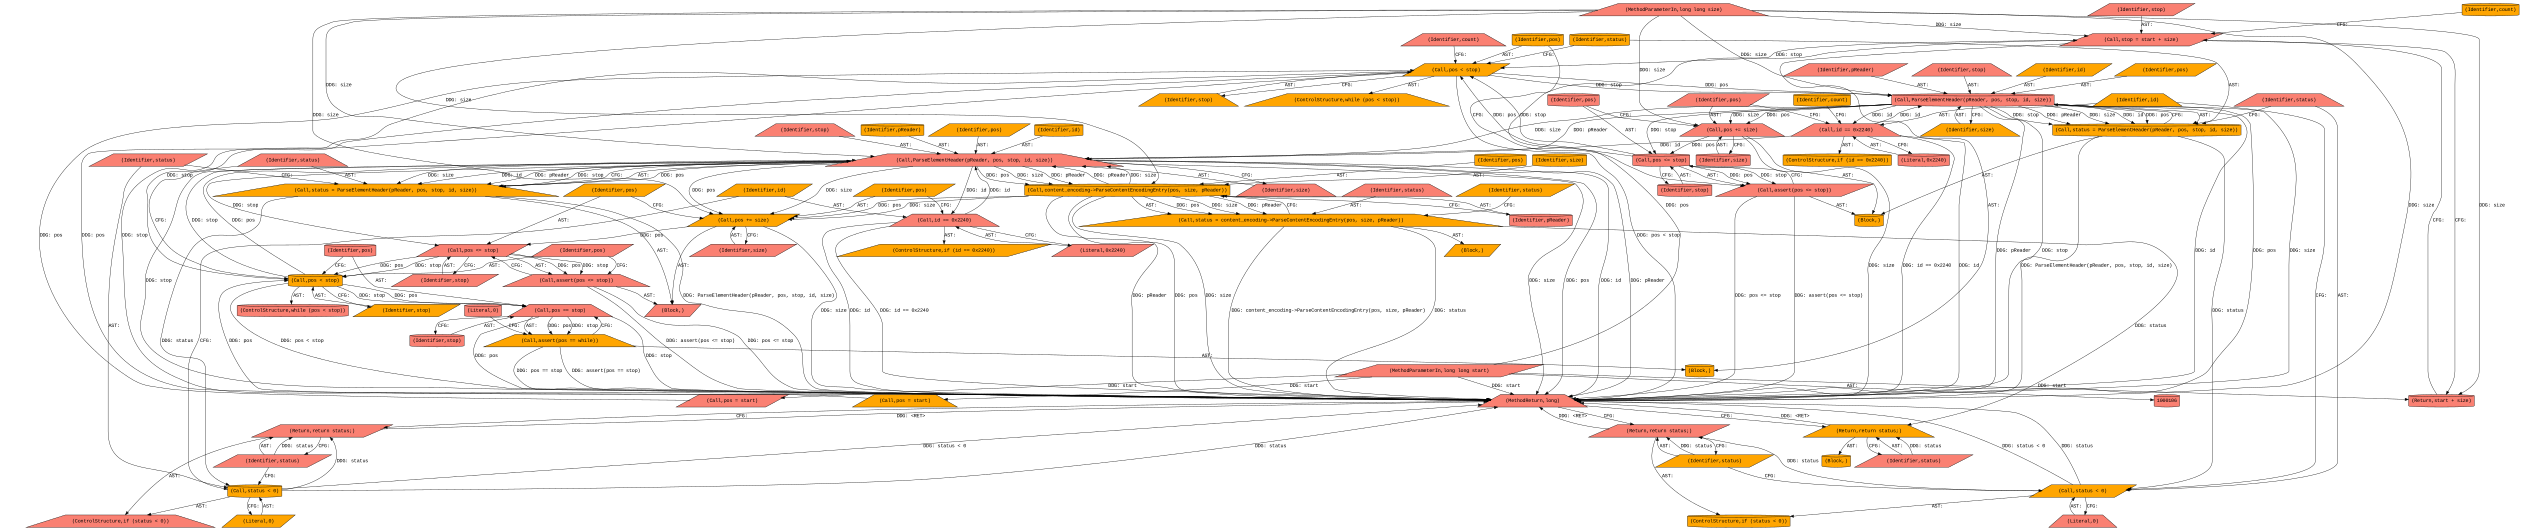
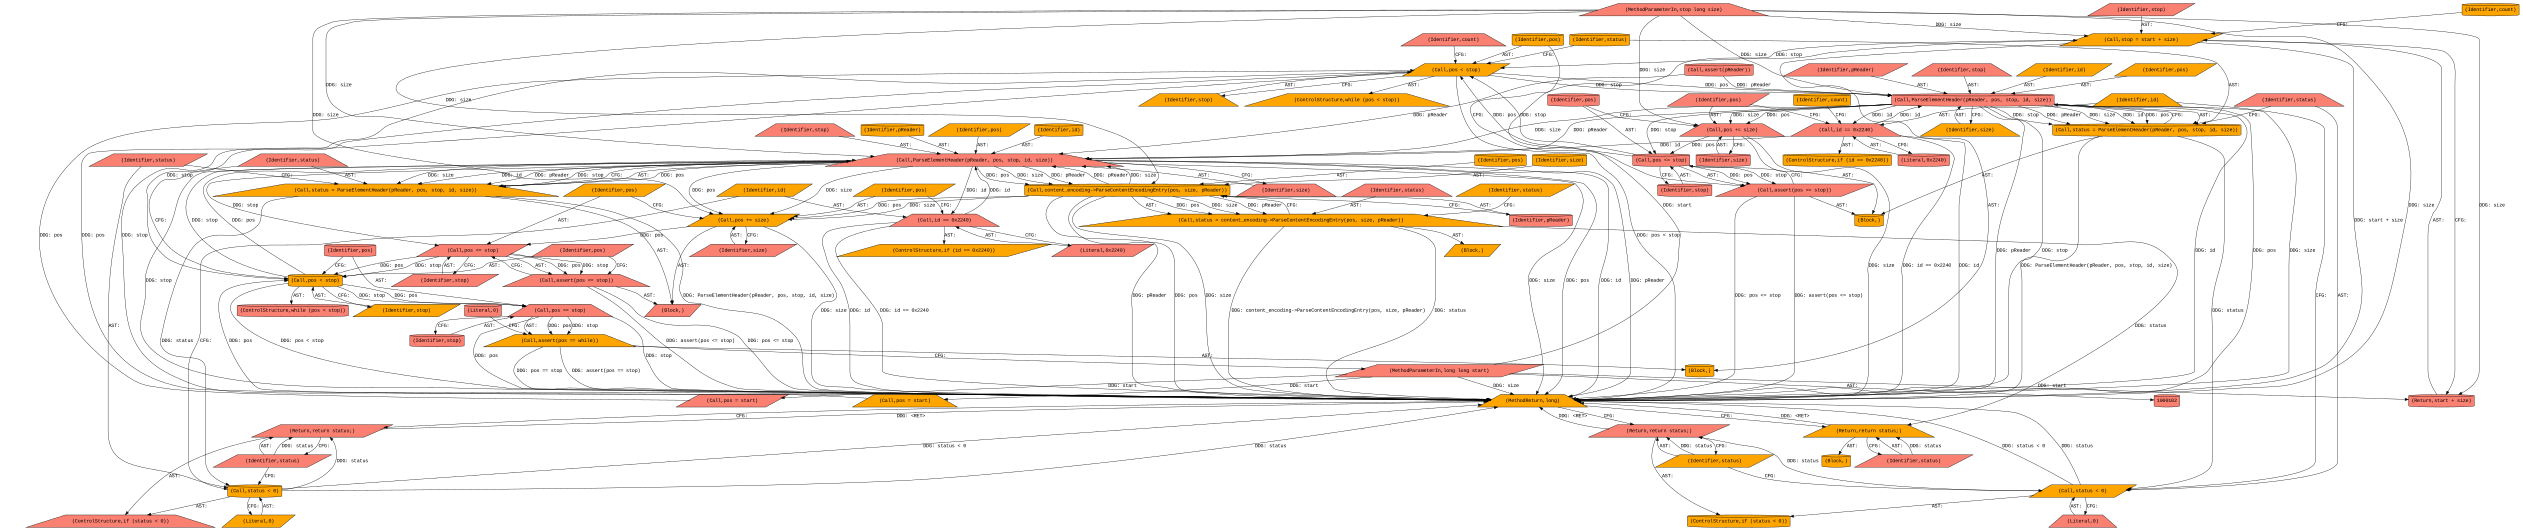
(1674, 10) -> (1674, 10)
(2141, 40) -> (2141, 40)
none -> (1719, 70)
(1677, 205) -> (1677, 205)
(2440, 220) -> (2440, 220)
(600, 327) -> (997, 360)
(1506, 386) -> (1506, 386)
none -> (2188, 389)
(1533, 401) -> (1533, 401)
(2167, 401) -> (2167, 401)
